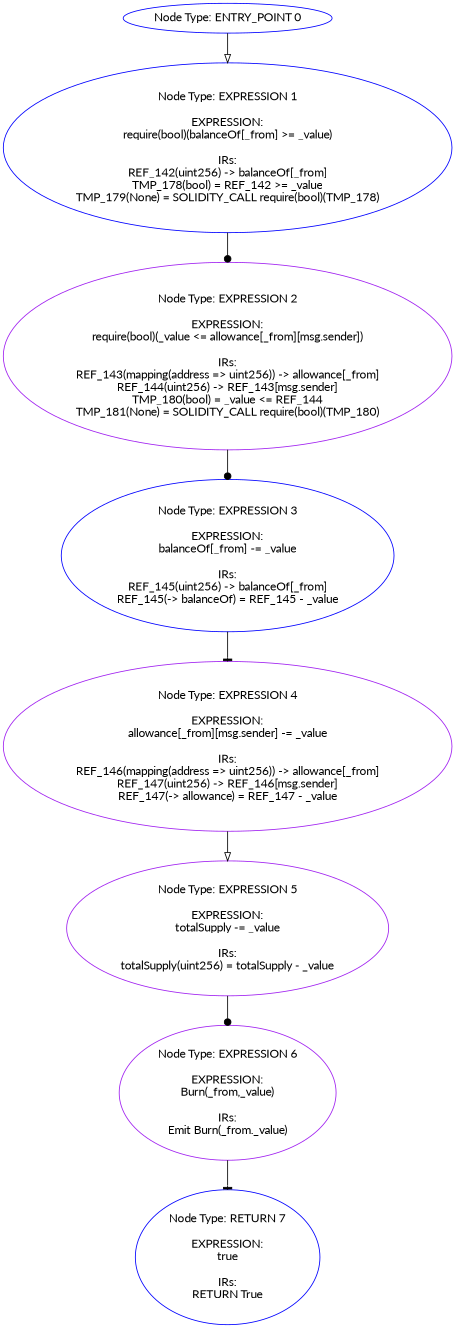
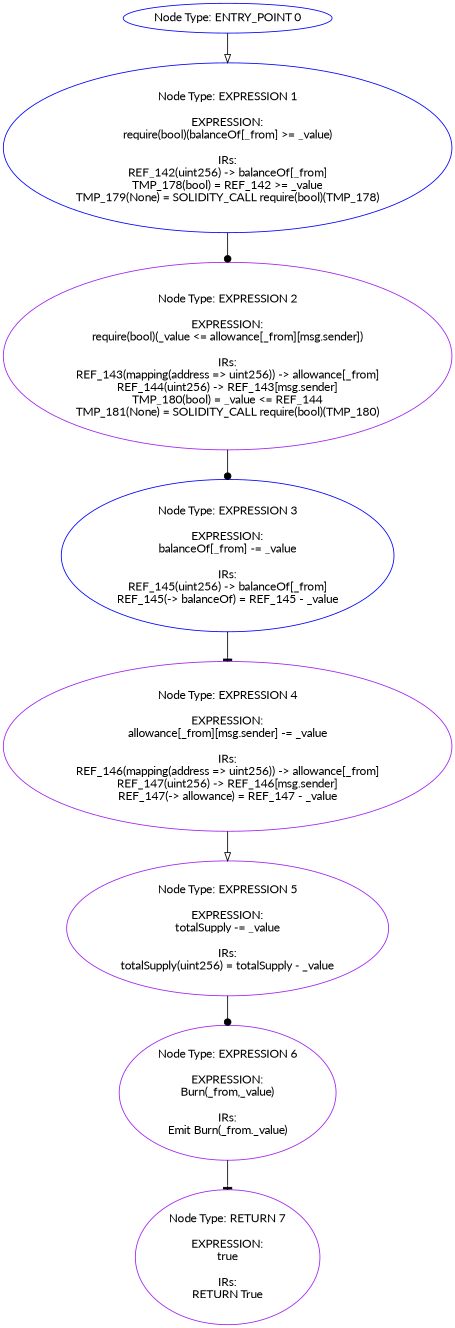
(228, 1257) -> (228, 1257)
